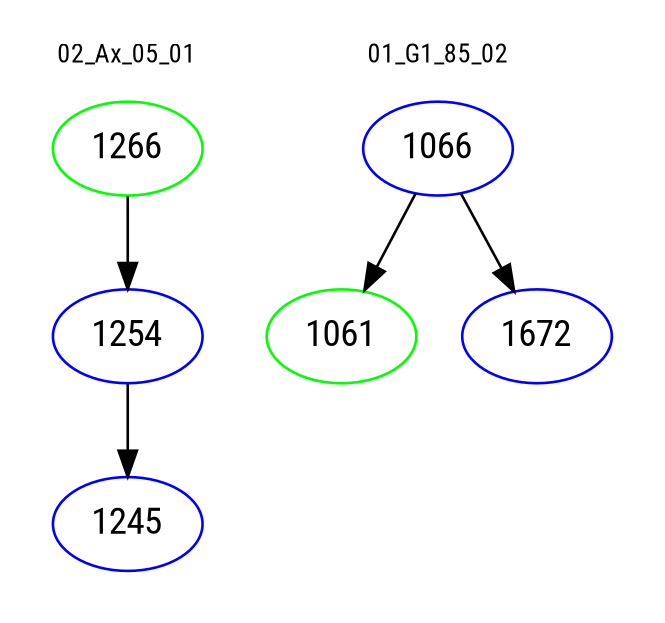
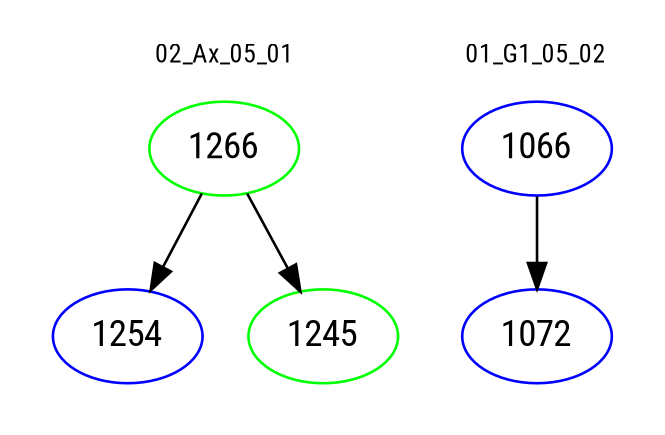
(439, 56) -> (537, 56)
(342, 336) -> none
(537, 336) -> (537, 336)
(128, 417) -> (267, 231)
(128, 524) -> (323, 336)
